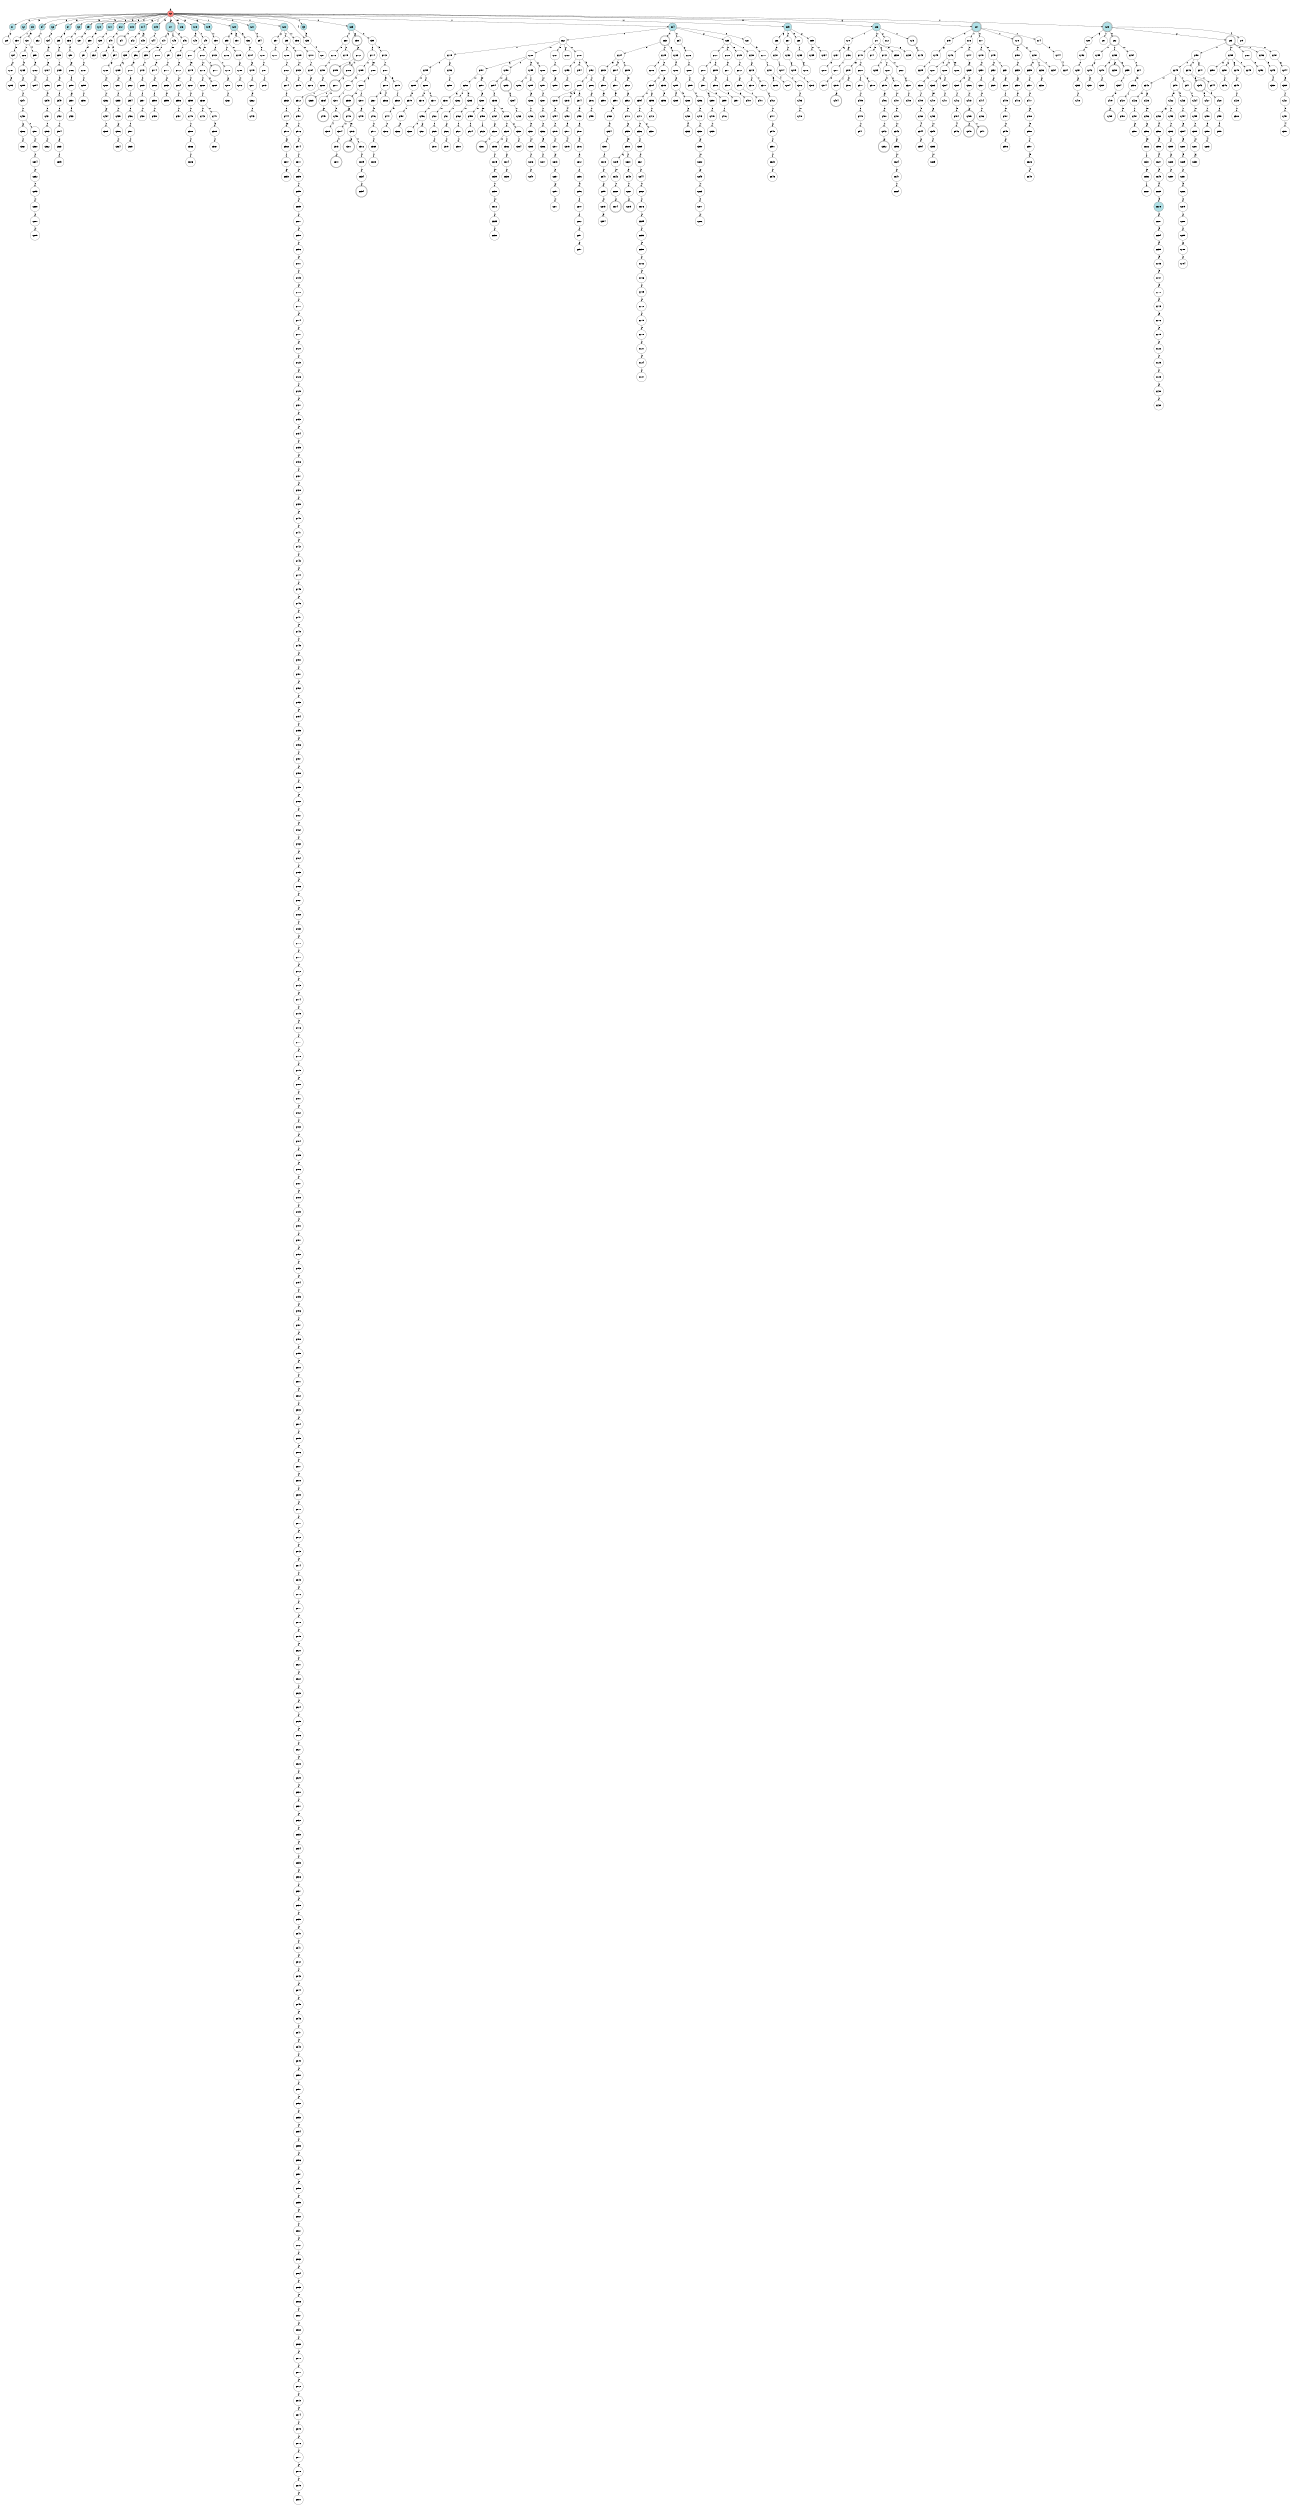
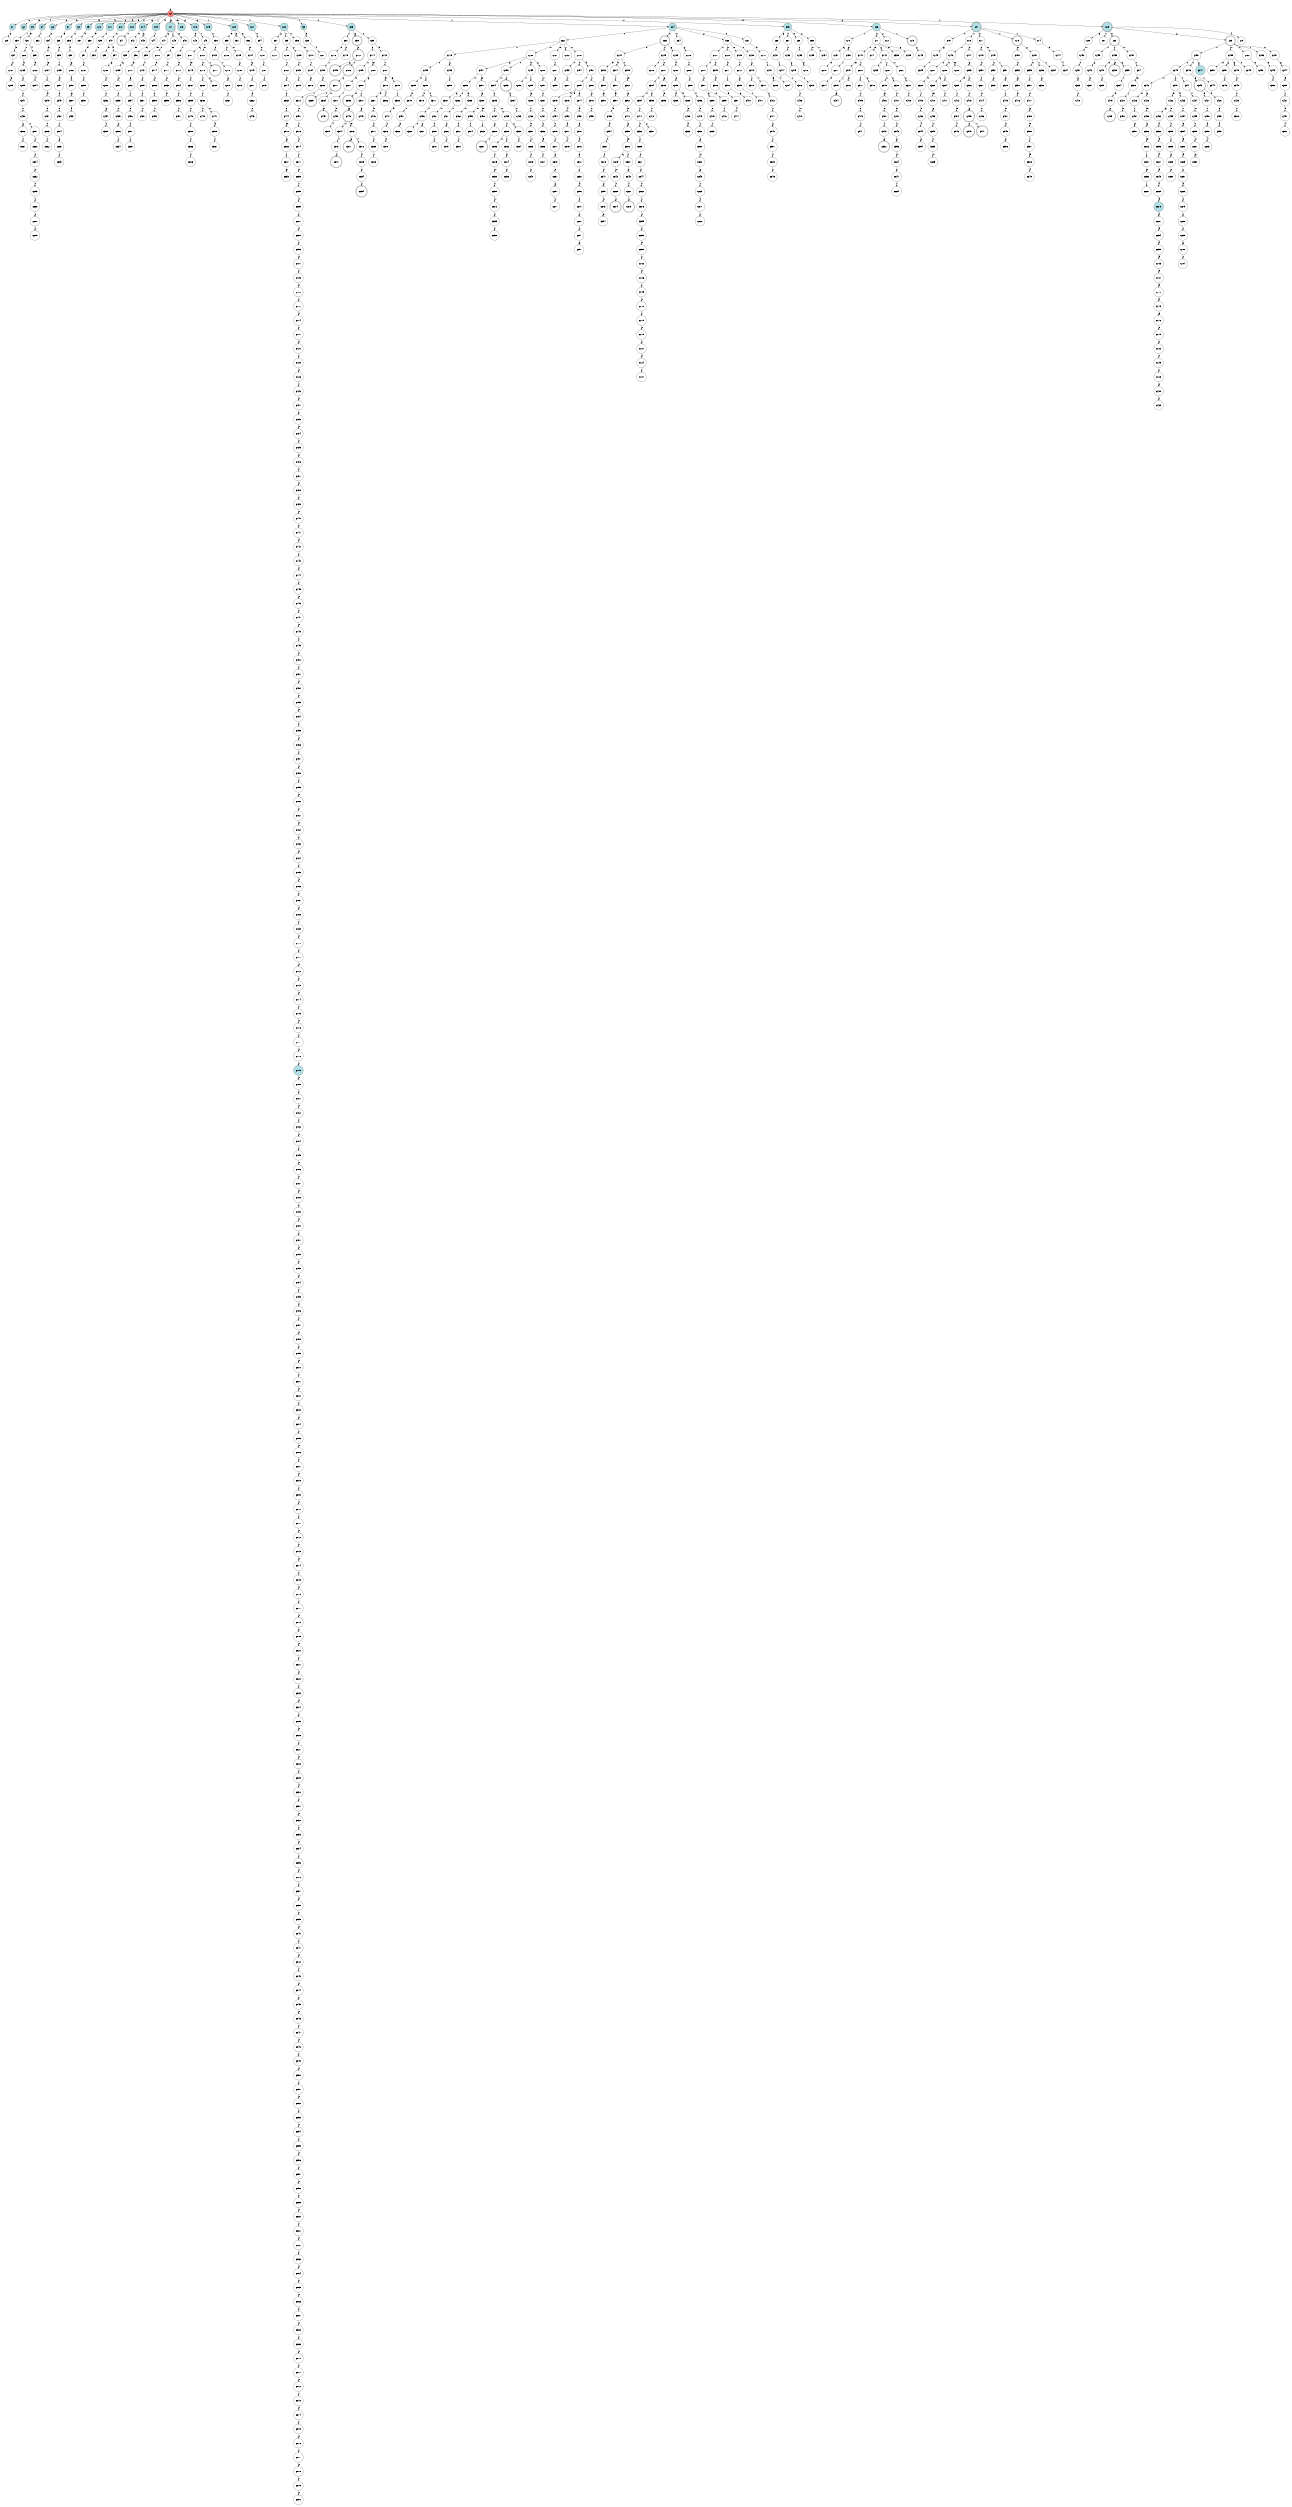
(242, 17) -> (71, 17)
(1200, 70) -> (1200, 70)
none -> (736, 116)
none -> (386, 147)
(298, 1070) -> (298, 1070)
(298, 1877) -> (298, 1877)
